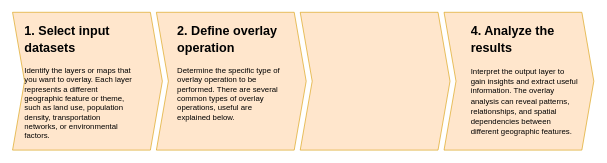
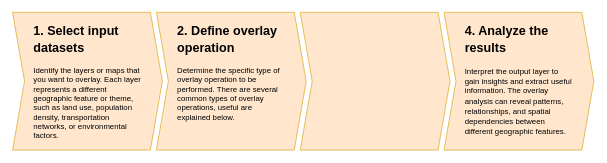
(78, 81) -> (87, 81)
(525, 81) -> (519, 81)
